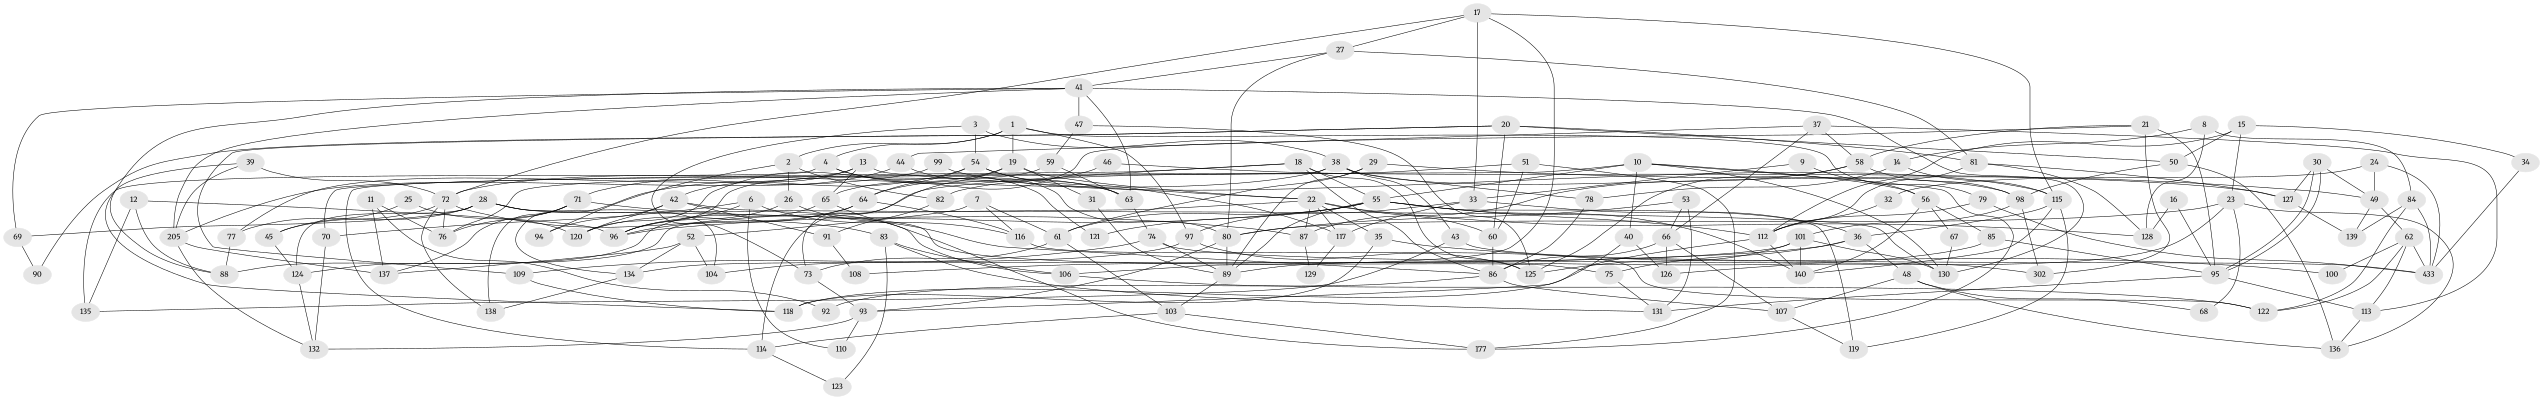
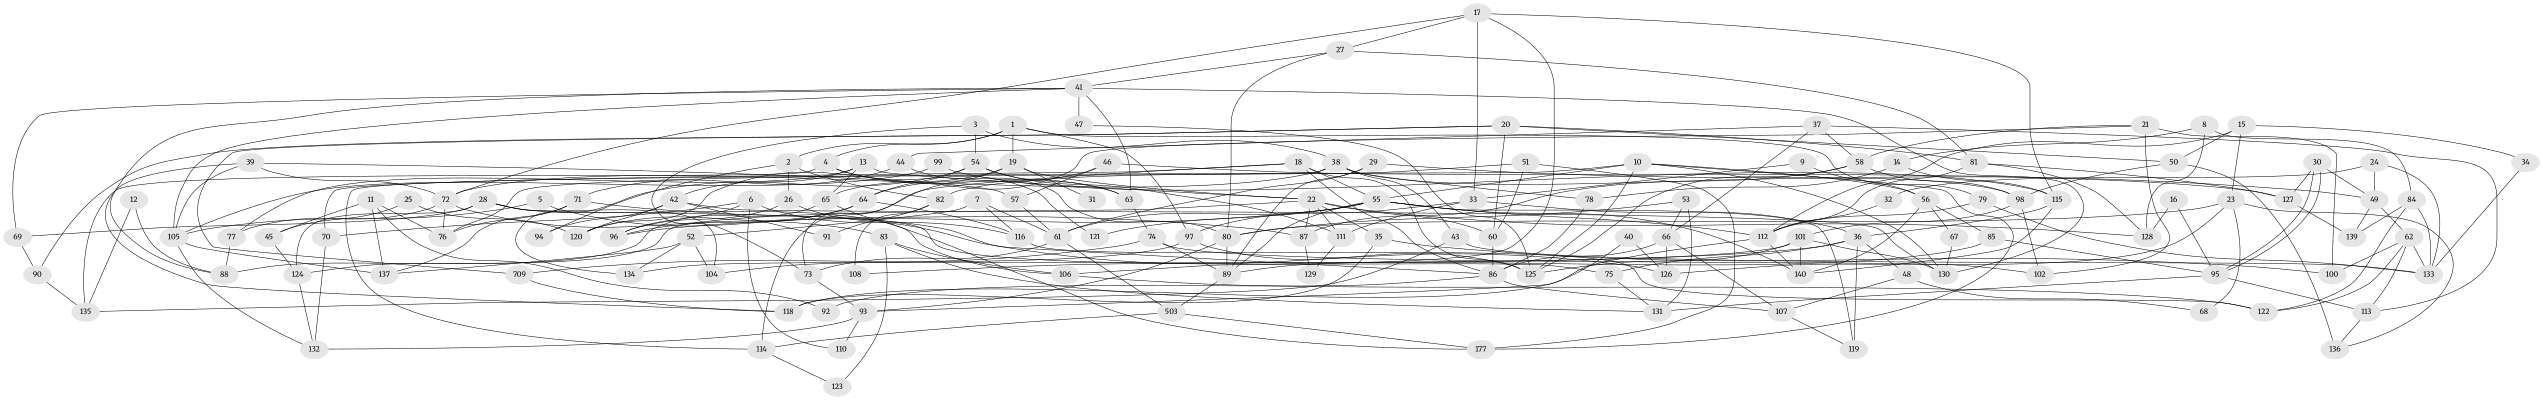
(1050, 163) -> none
(2205, 191) -> (2332, 150)
none -> (540, 200)
none -> (1015, 200)
(1633, 200) -> (1587, 230)
(365, 210) -> none
(376, 219) -> (329, 214)
(174, 237) -> (174, 237)
(1341, 237) -> (1341, 237)
(1136, 248) -> none
(841, 256) -> (866, 227)
(519, 275) -> (519, 275)
(2040, 275) -> (2040, 275)
(2429, 275) -> (2429, 275)
none -> (62, 294)
(491, 312) -> none
(1171, 312) -> (1171, 312)
(2004, 314) -> (1856, 293)
(2117, 326) -> none
